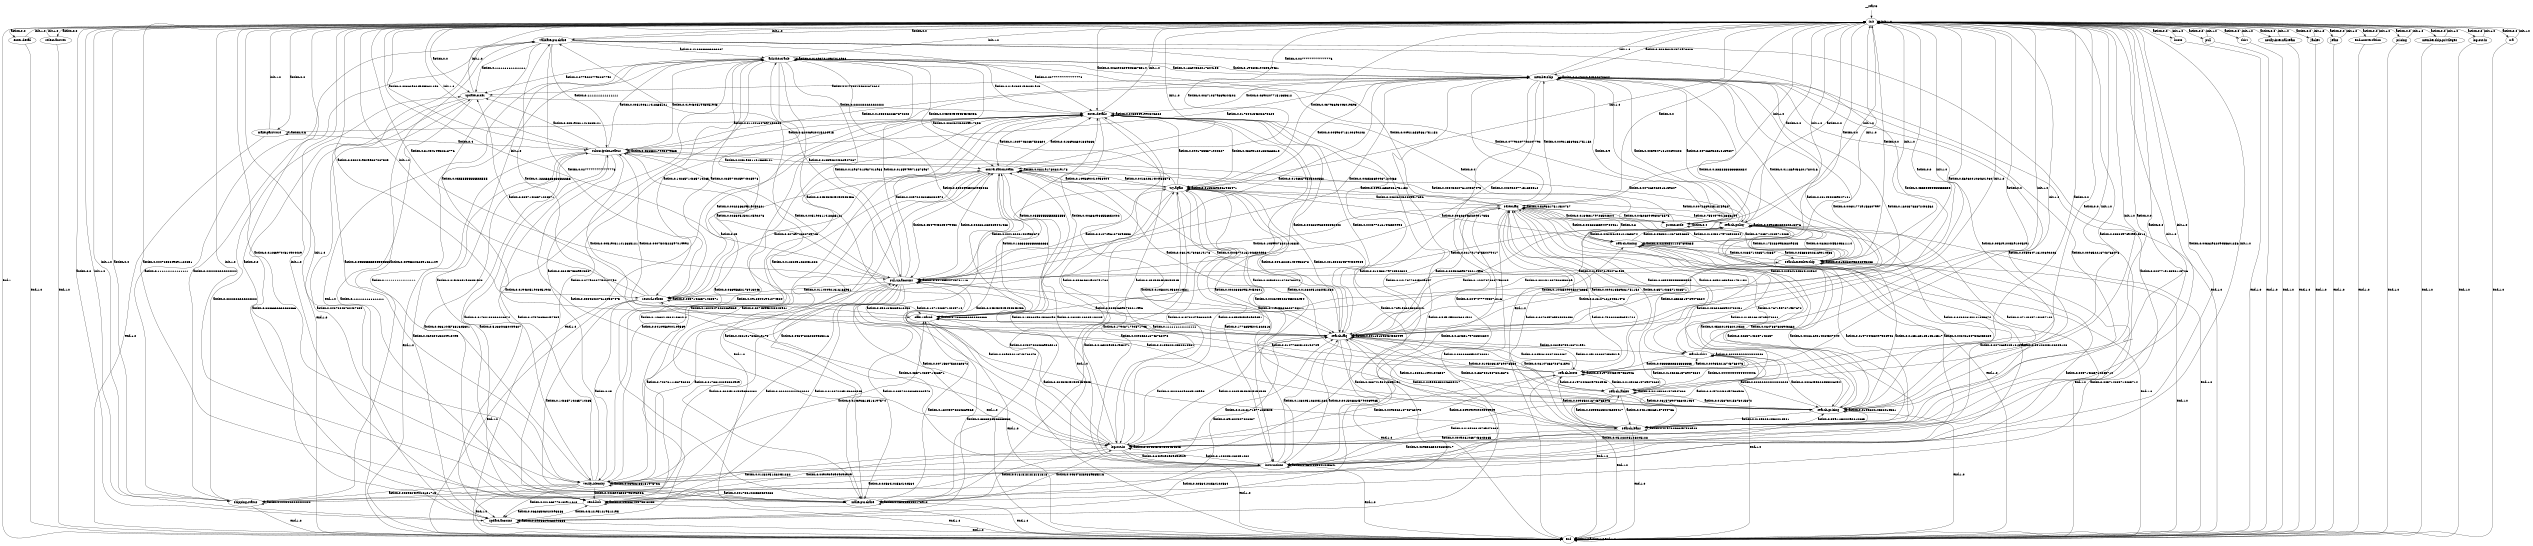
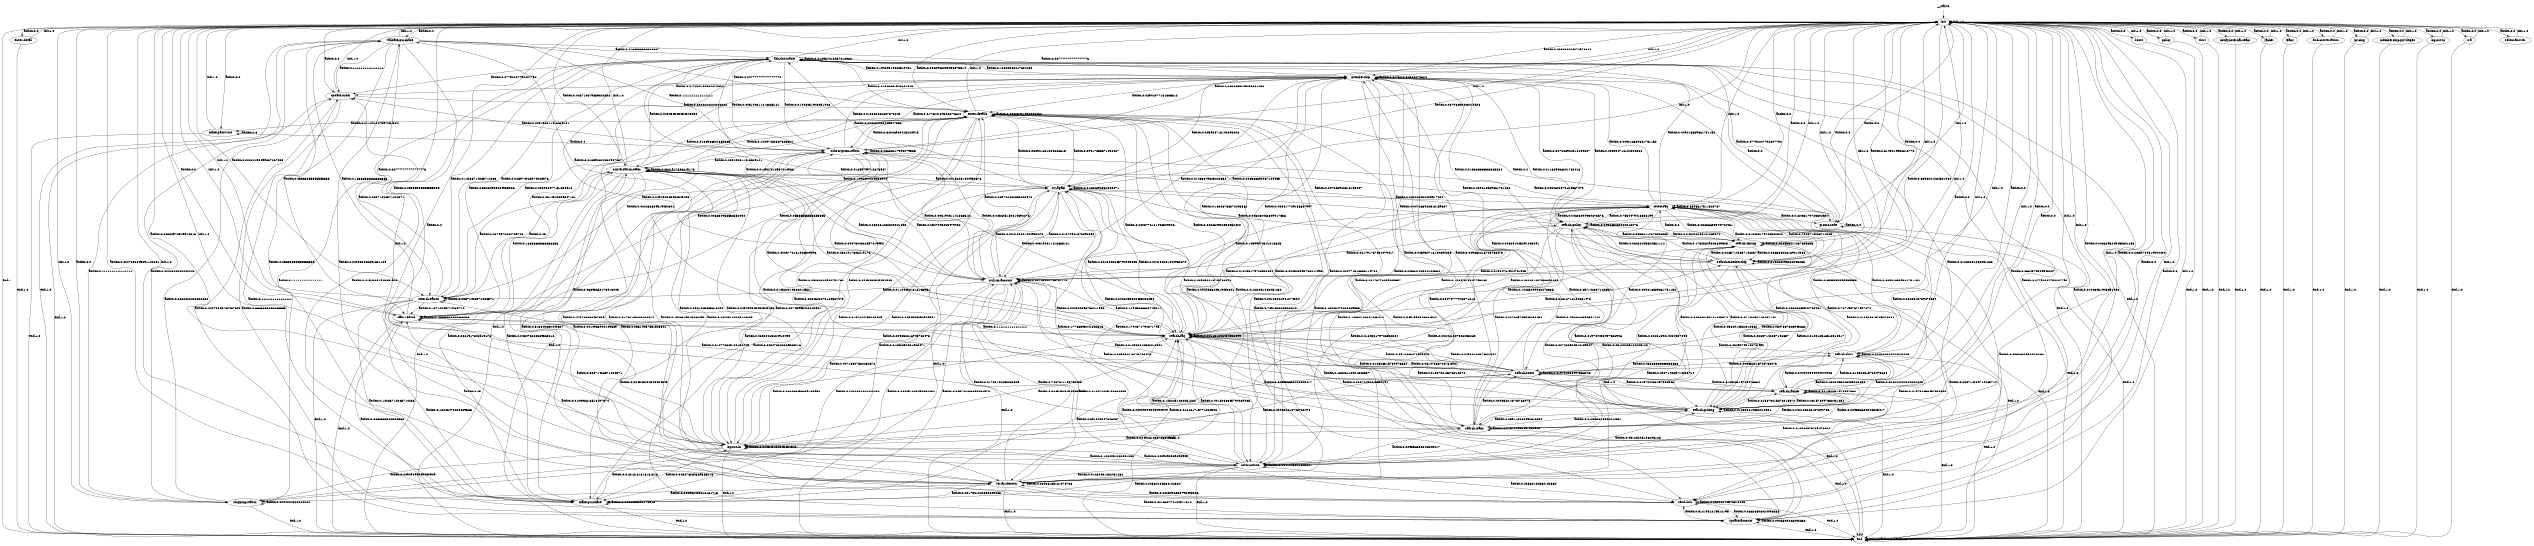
(2208, 40) -> (2166, 40)
(223, 532) -> none
